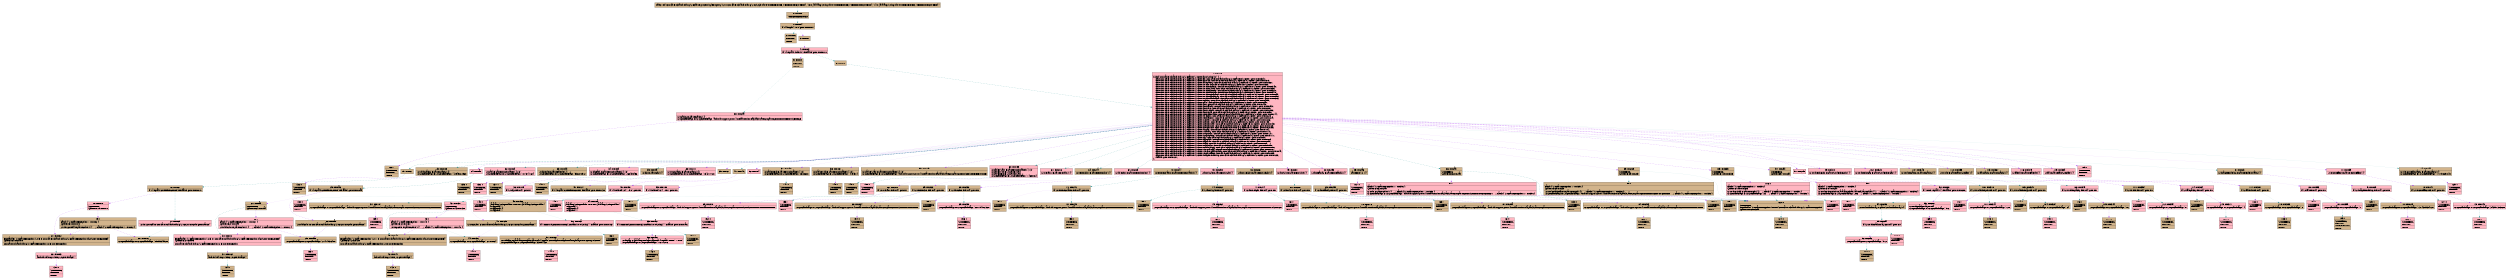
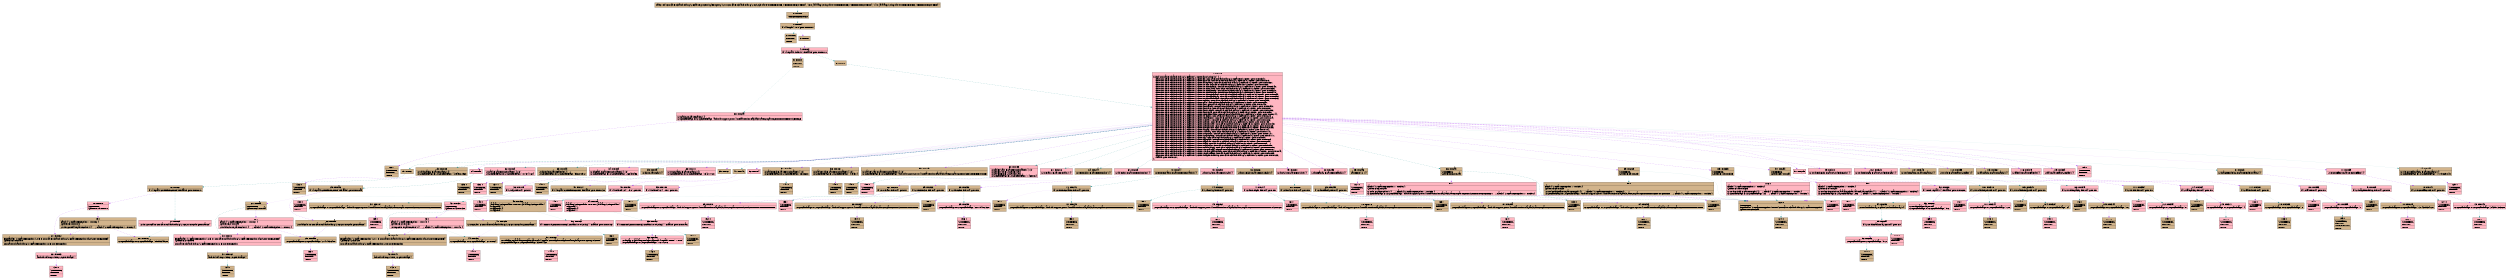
(1730, 206) -> none
